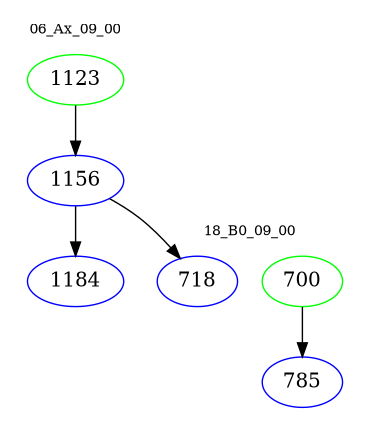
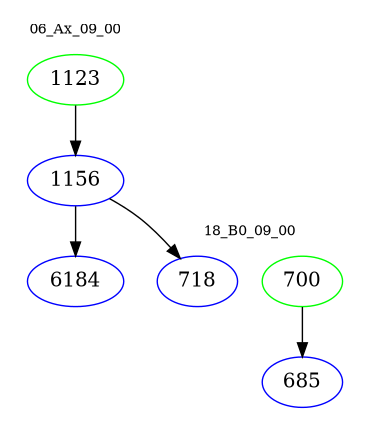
(76, 281) -> (76, 281)
(302, 382) -> (302, 382)
